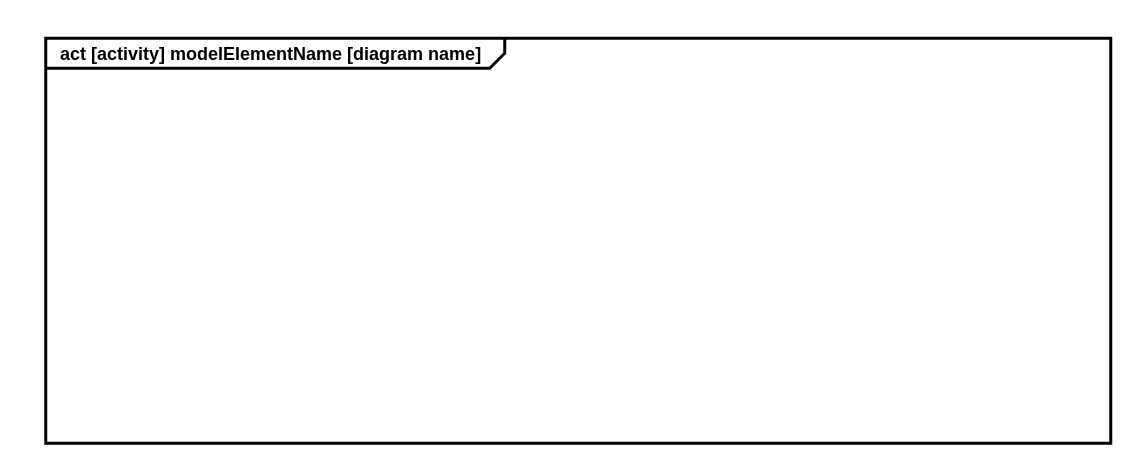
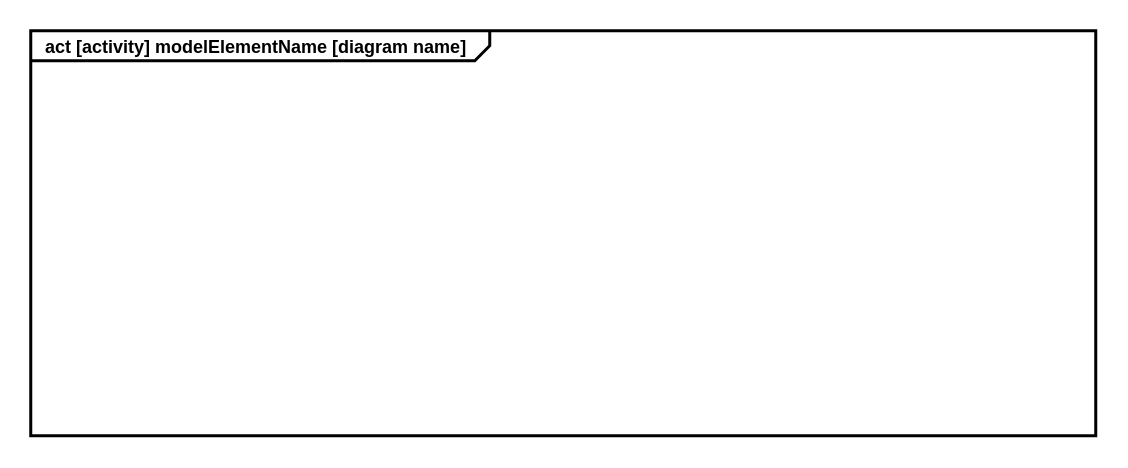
(578, 241) -> (563, 233)
